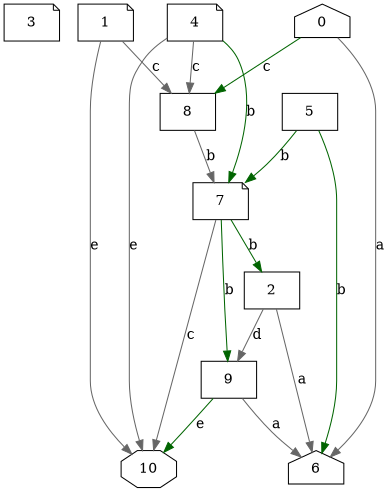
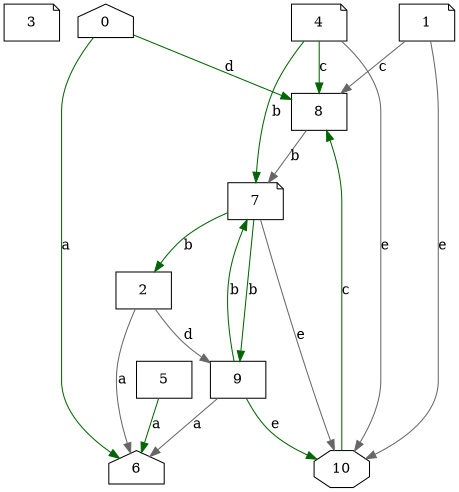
(192, 62) -> (319, 62)
(267, 67) -> (230, 67)
(276, 155) -> (228, 294)
(376, 244) -> (62, 250)
(342, 290) -> (157, 424)
none -> (342, 295)
(191, 335) -> (301, 335)
